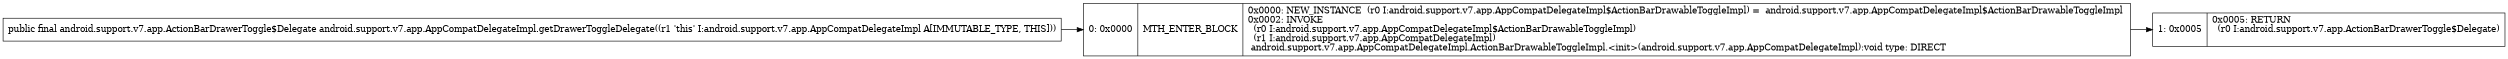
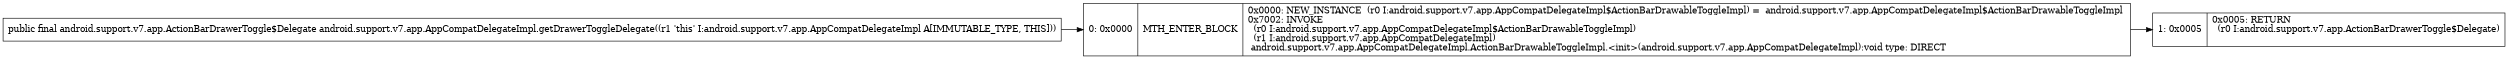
(1288, 20) -> (1288, 20)
